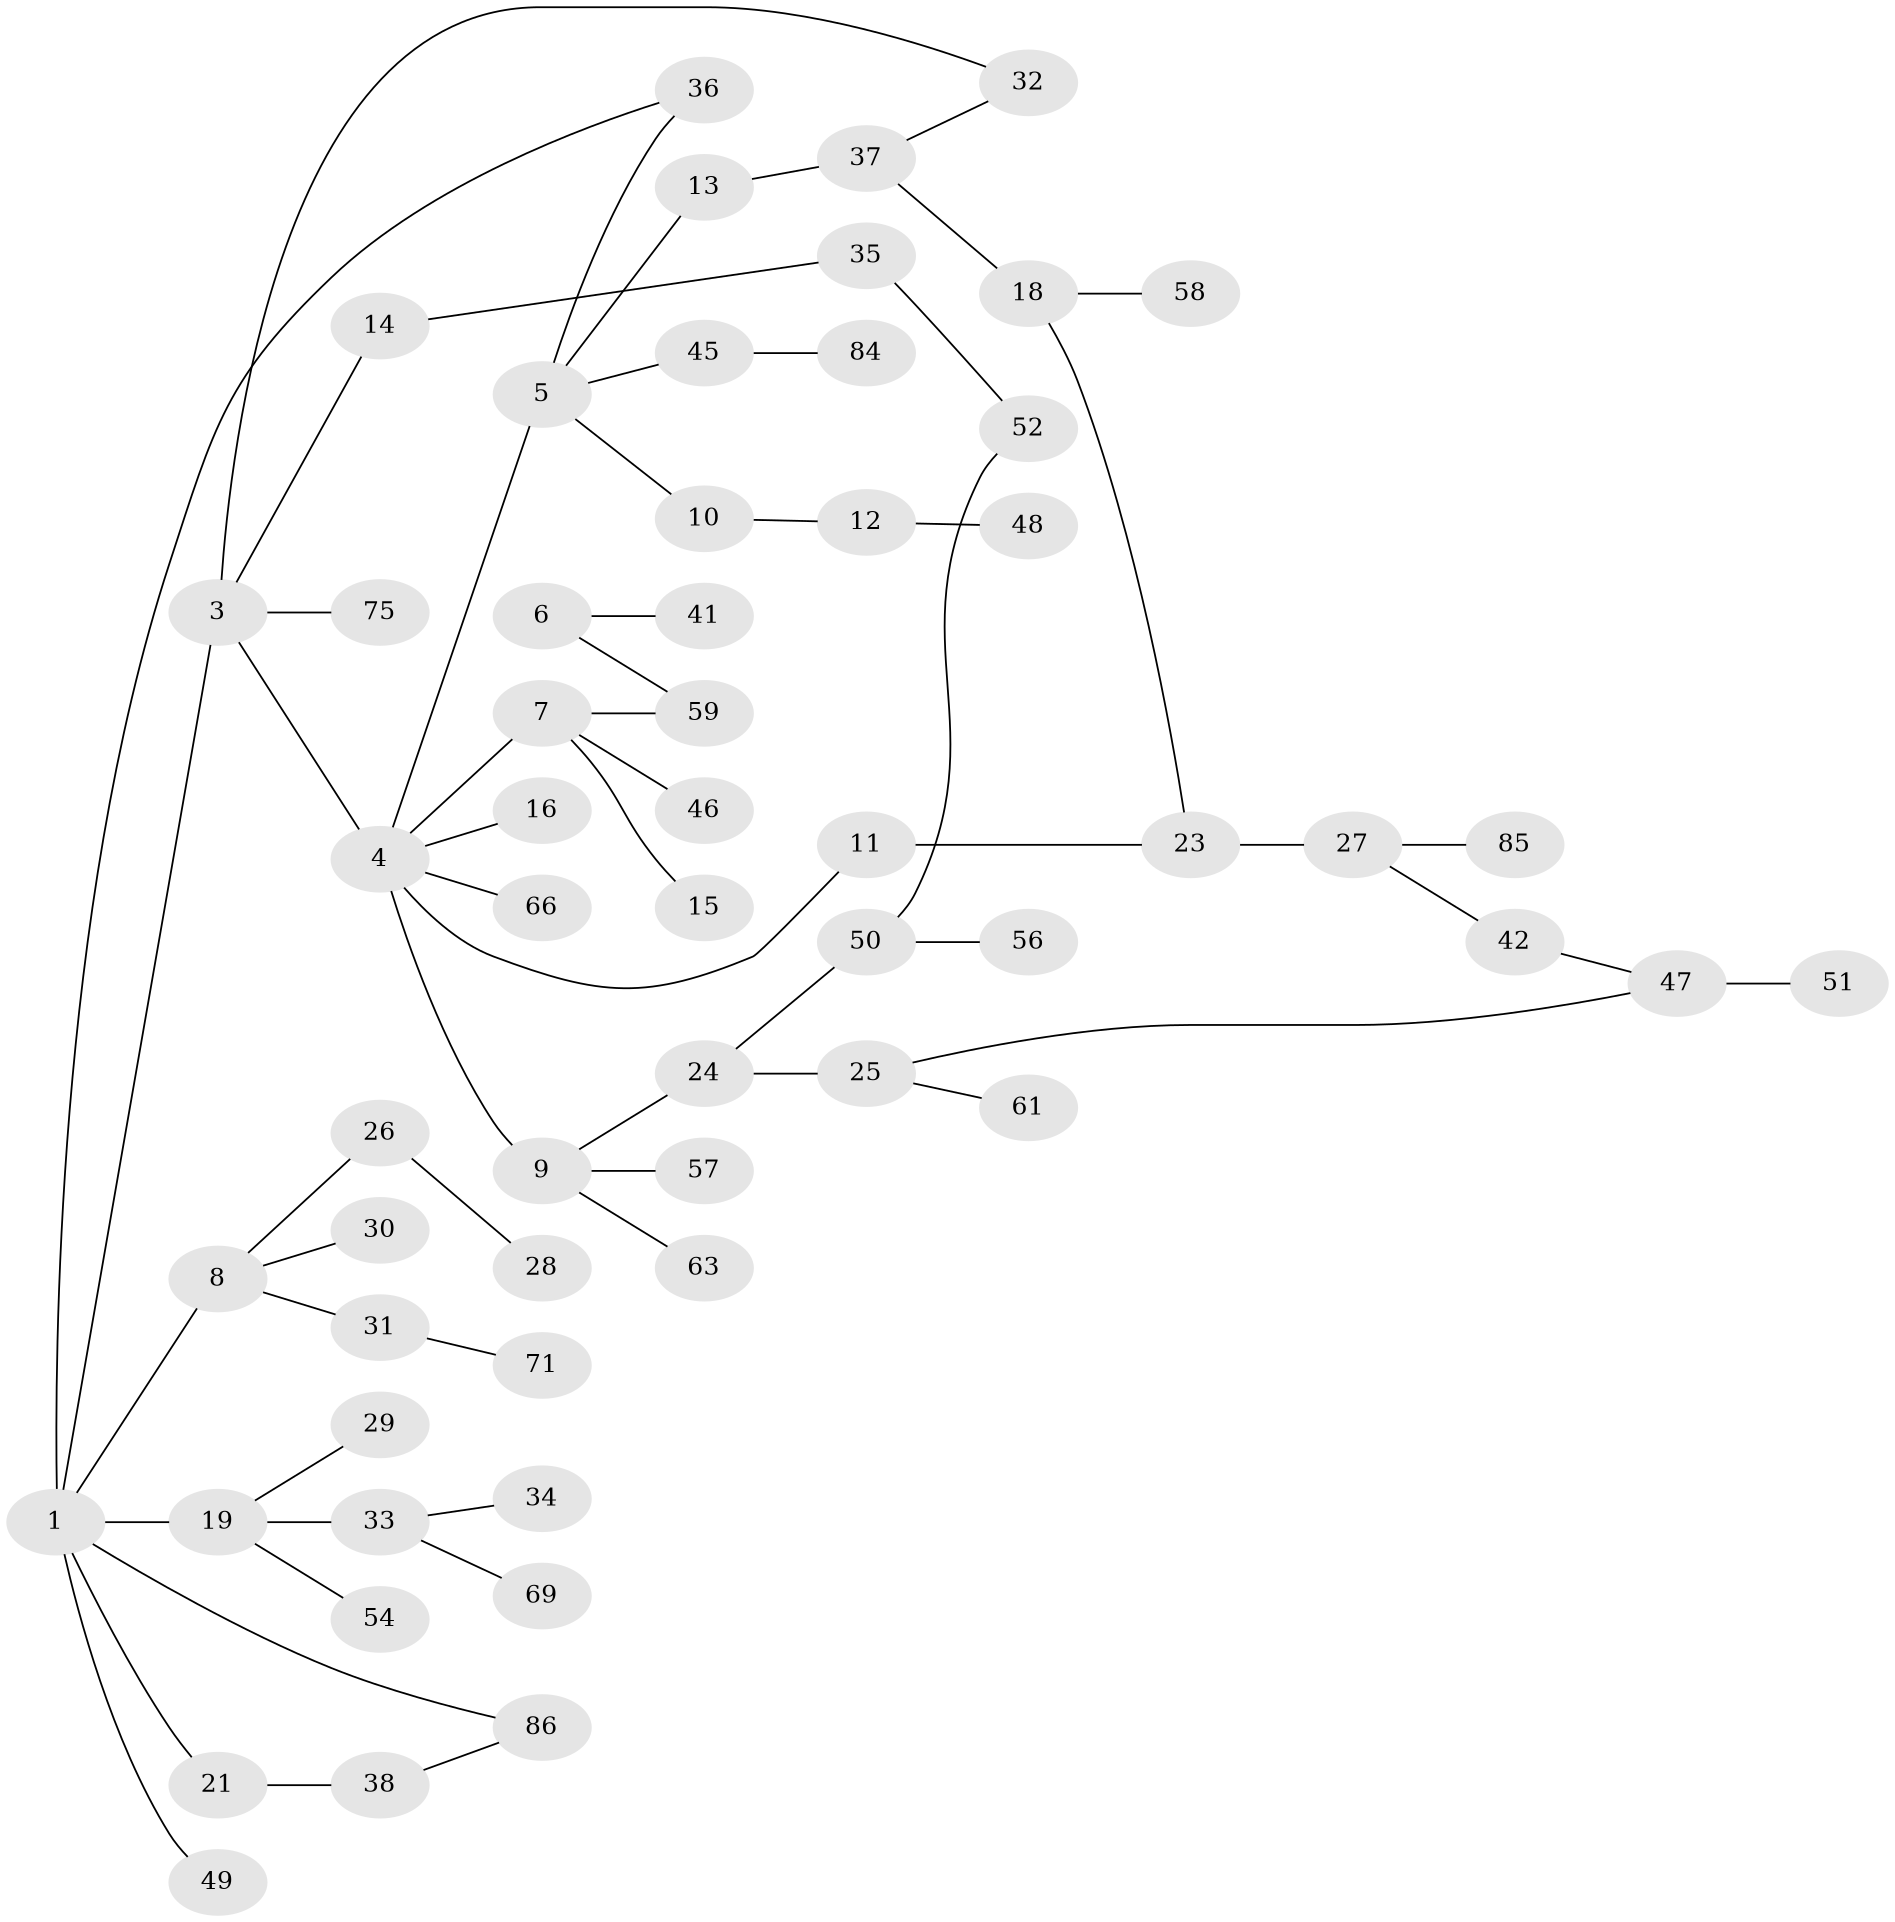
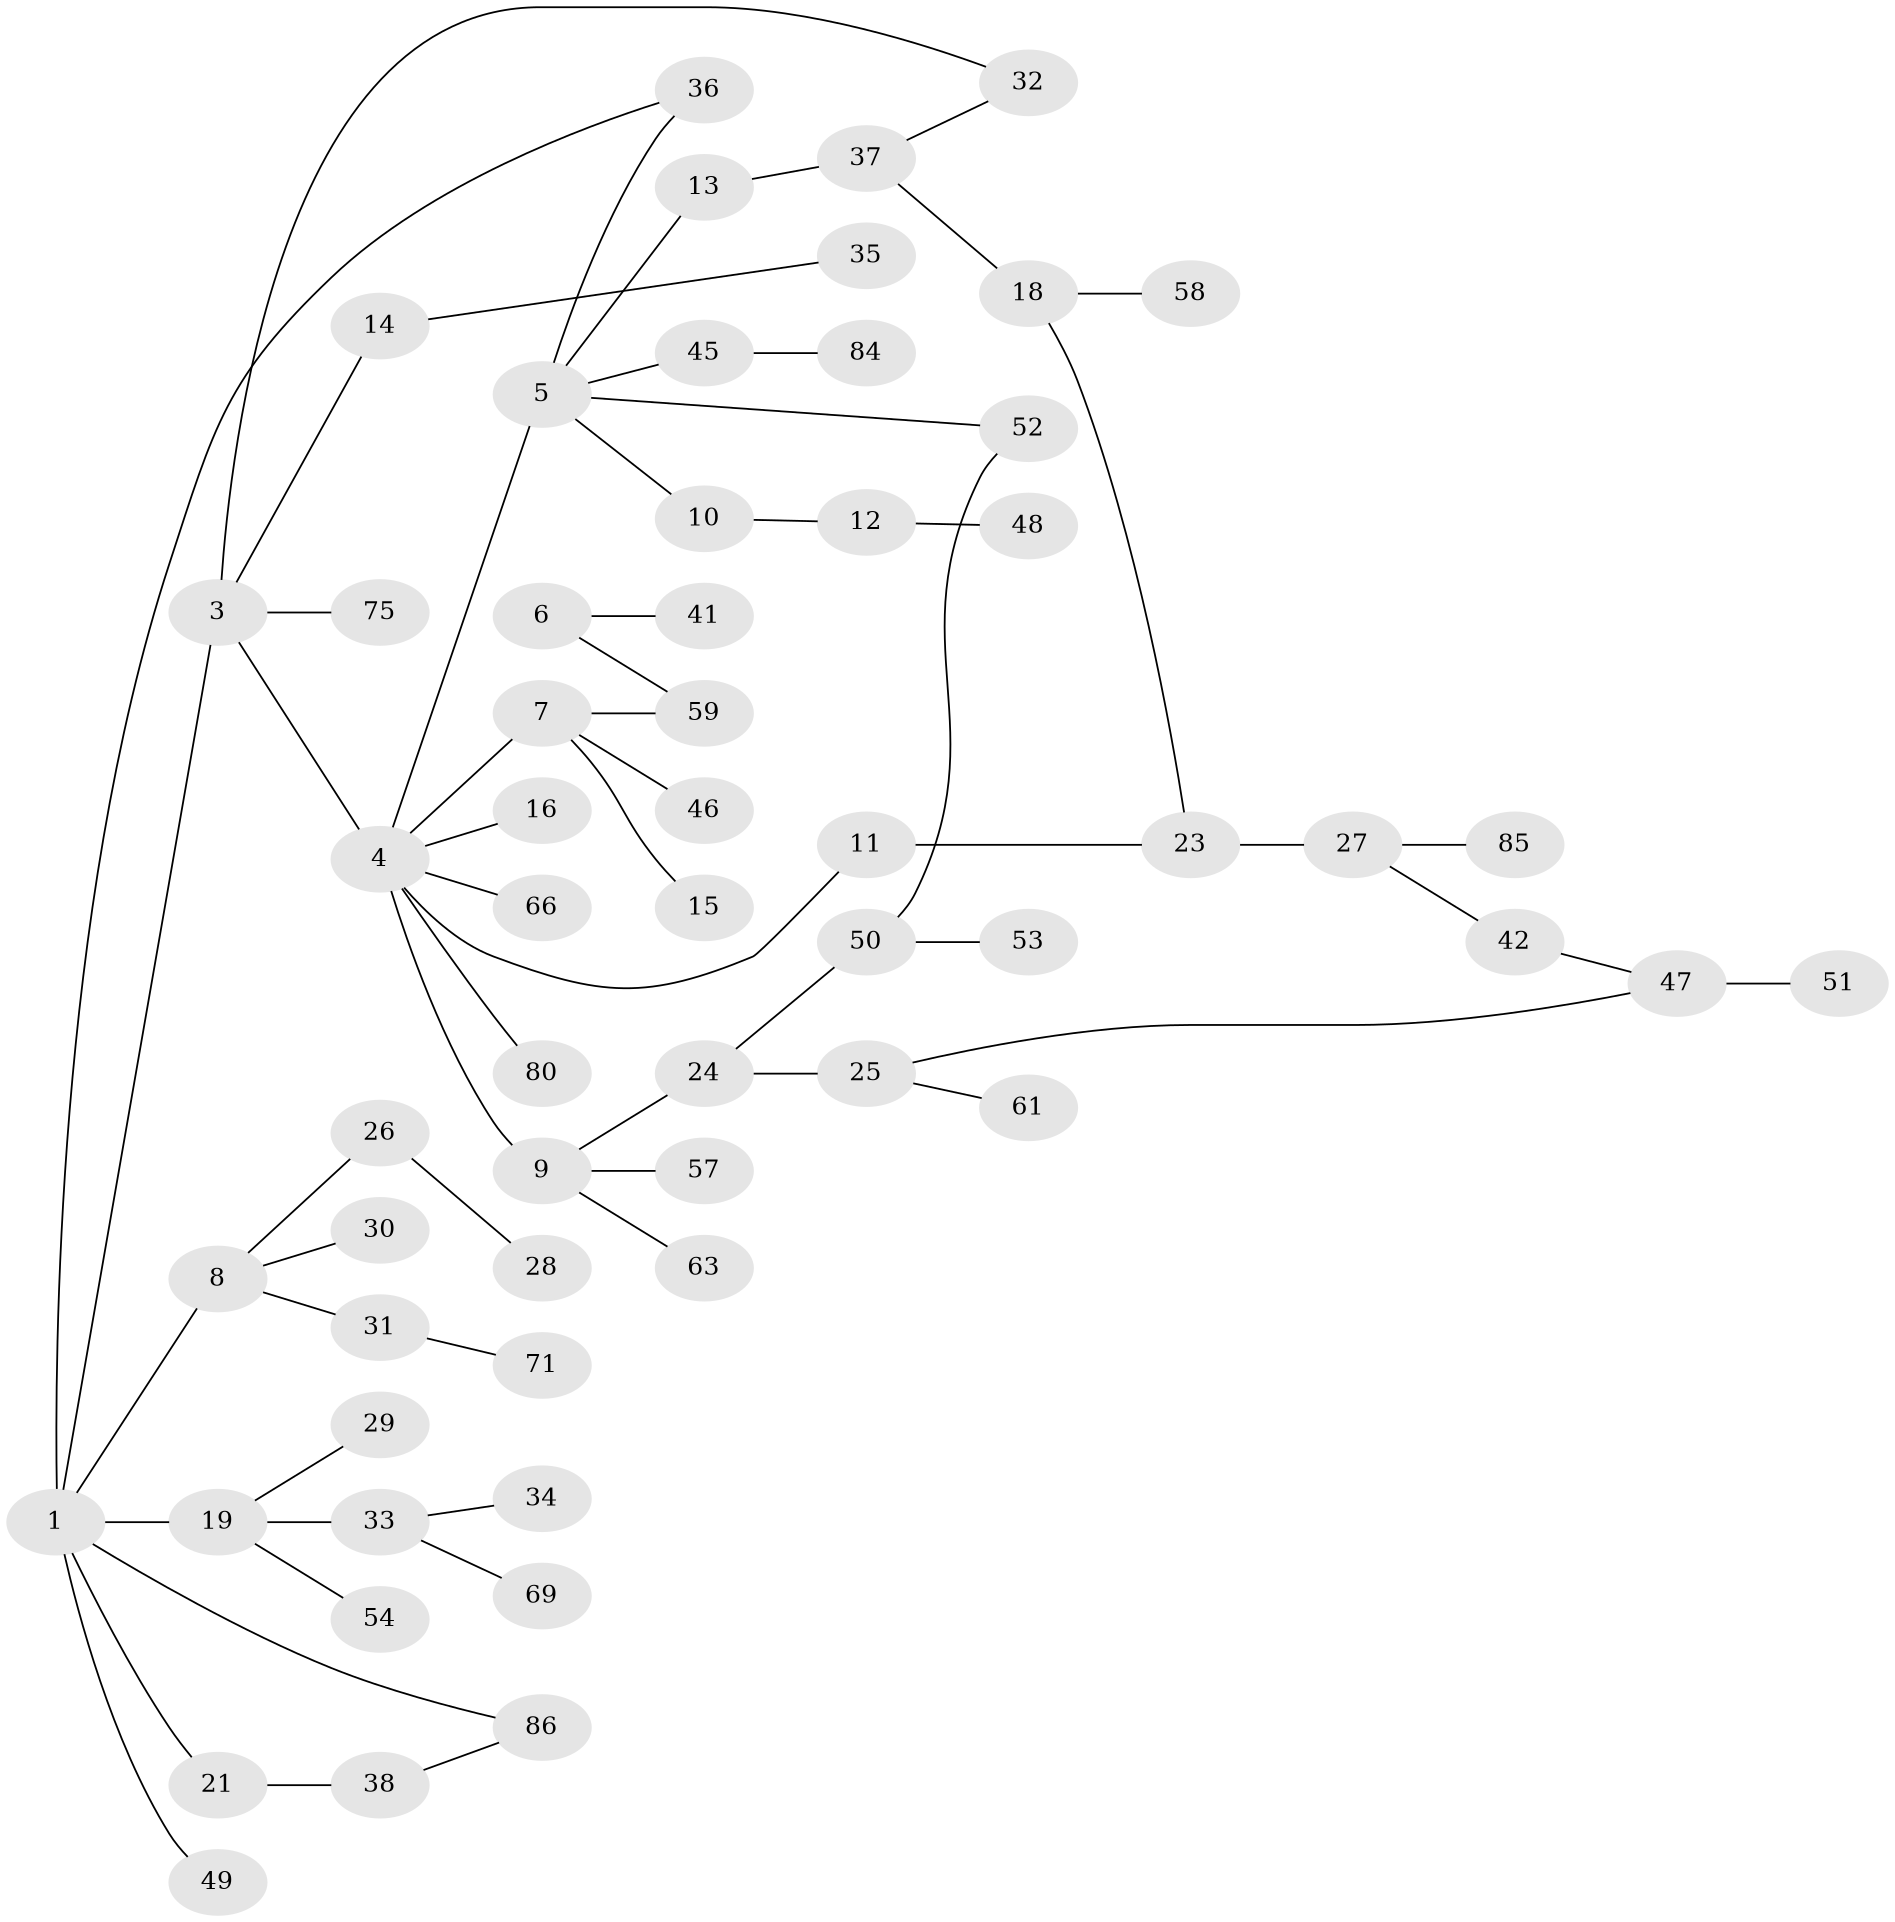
(949, 341) -> (786, 412)
(1029, 942) -> (1029, 942)
none -> (542, 1074)
